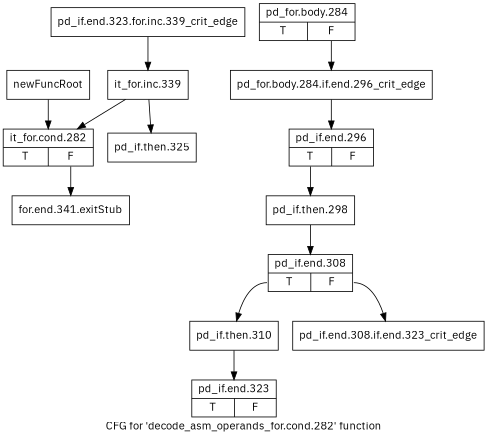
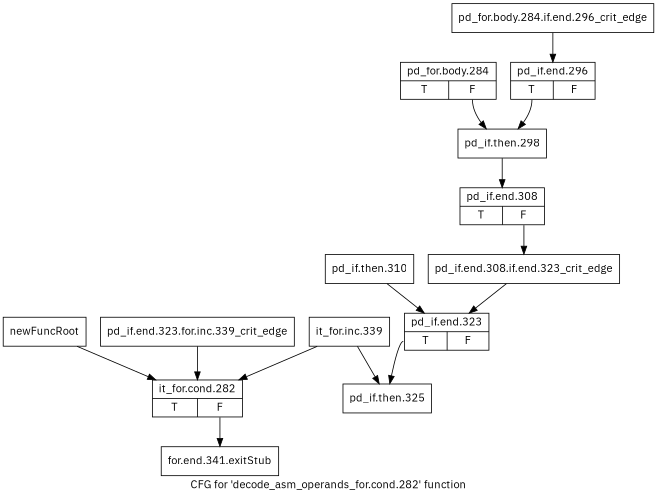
(148, 49) -> (197, 359)
(331, 52) -> (475, 112)
(248, 293) -> none
none -> (491, 296)
none -> (396, 358)
